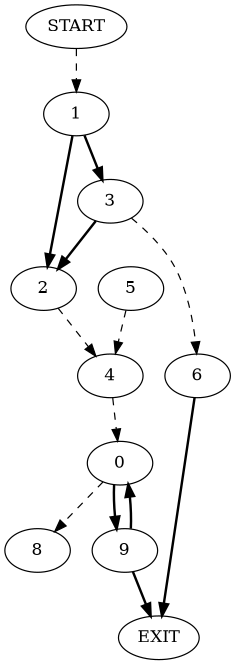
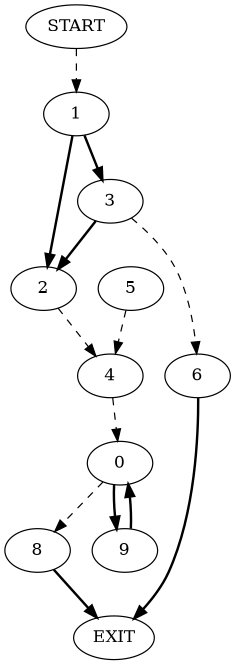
(139, 588) -> (71, 589)
